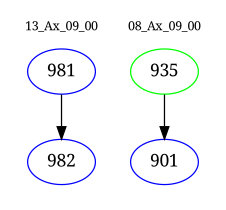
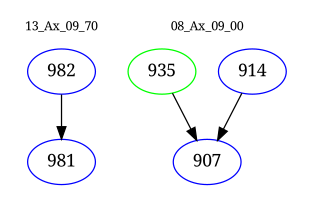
(62, 27) -> (62, 27)
none -> (252, 72)
(62, 111) -> (62, 111)
(164, 162) -> (207, 162)
